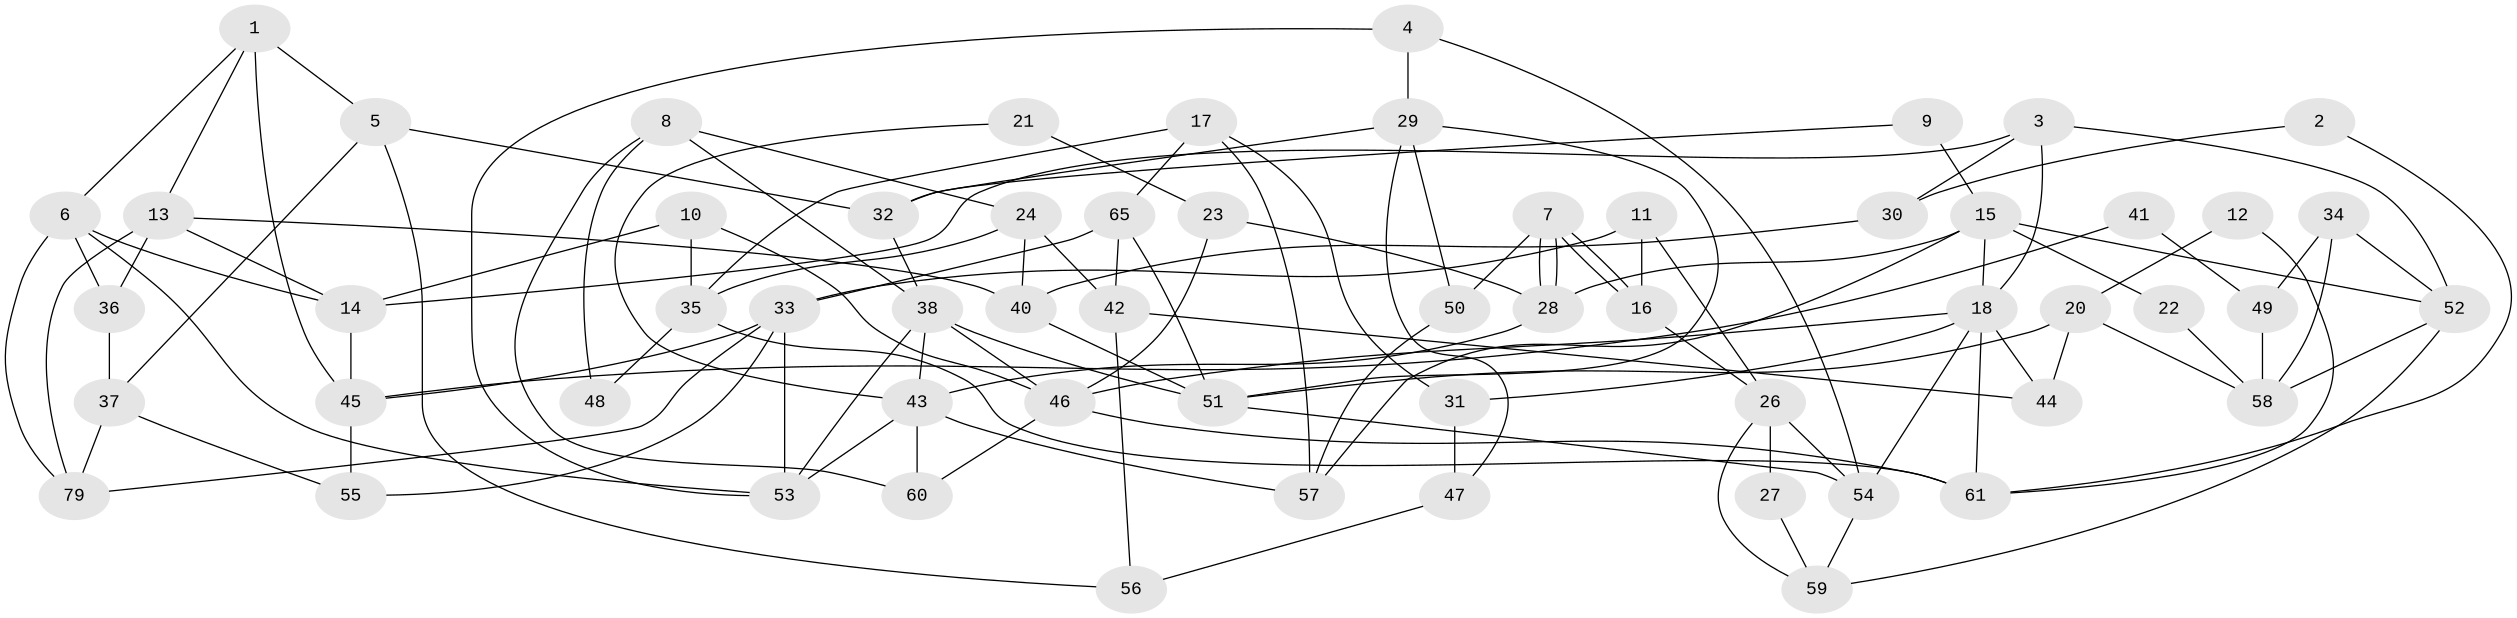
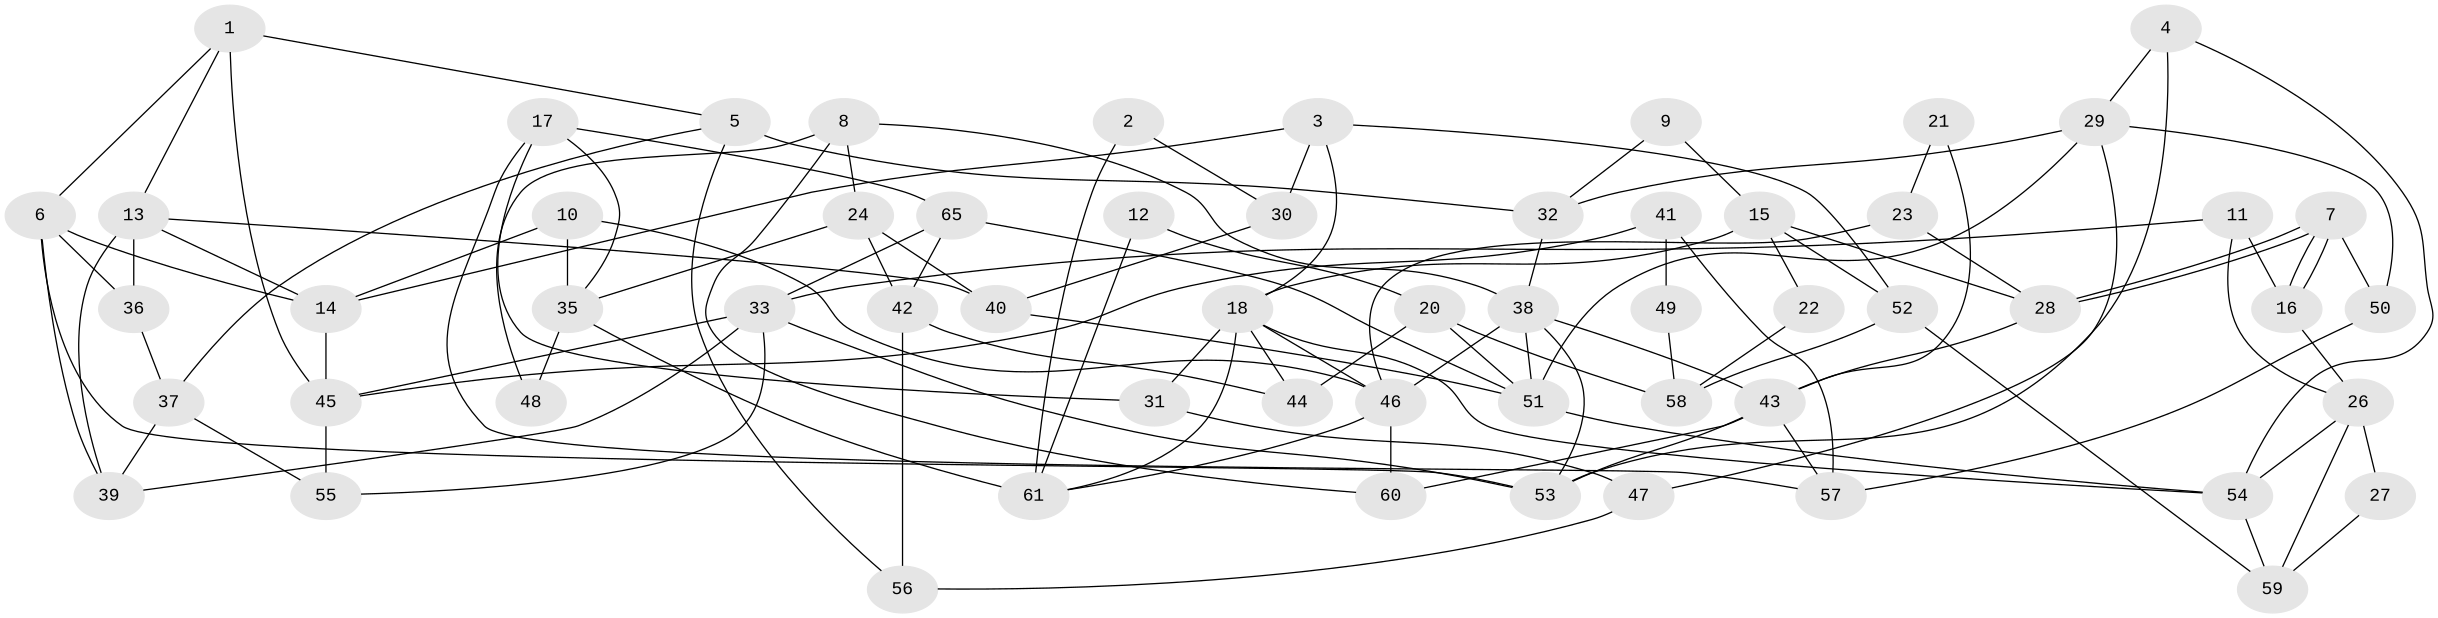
(2334, 216) -> none
(1628, 346) -> (1779, 346)
(74, 496) -> (109, 496)
